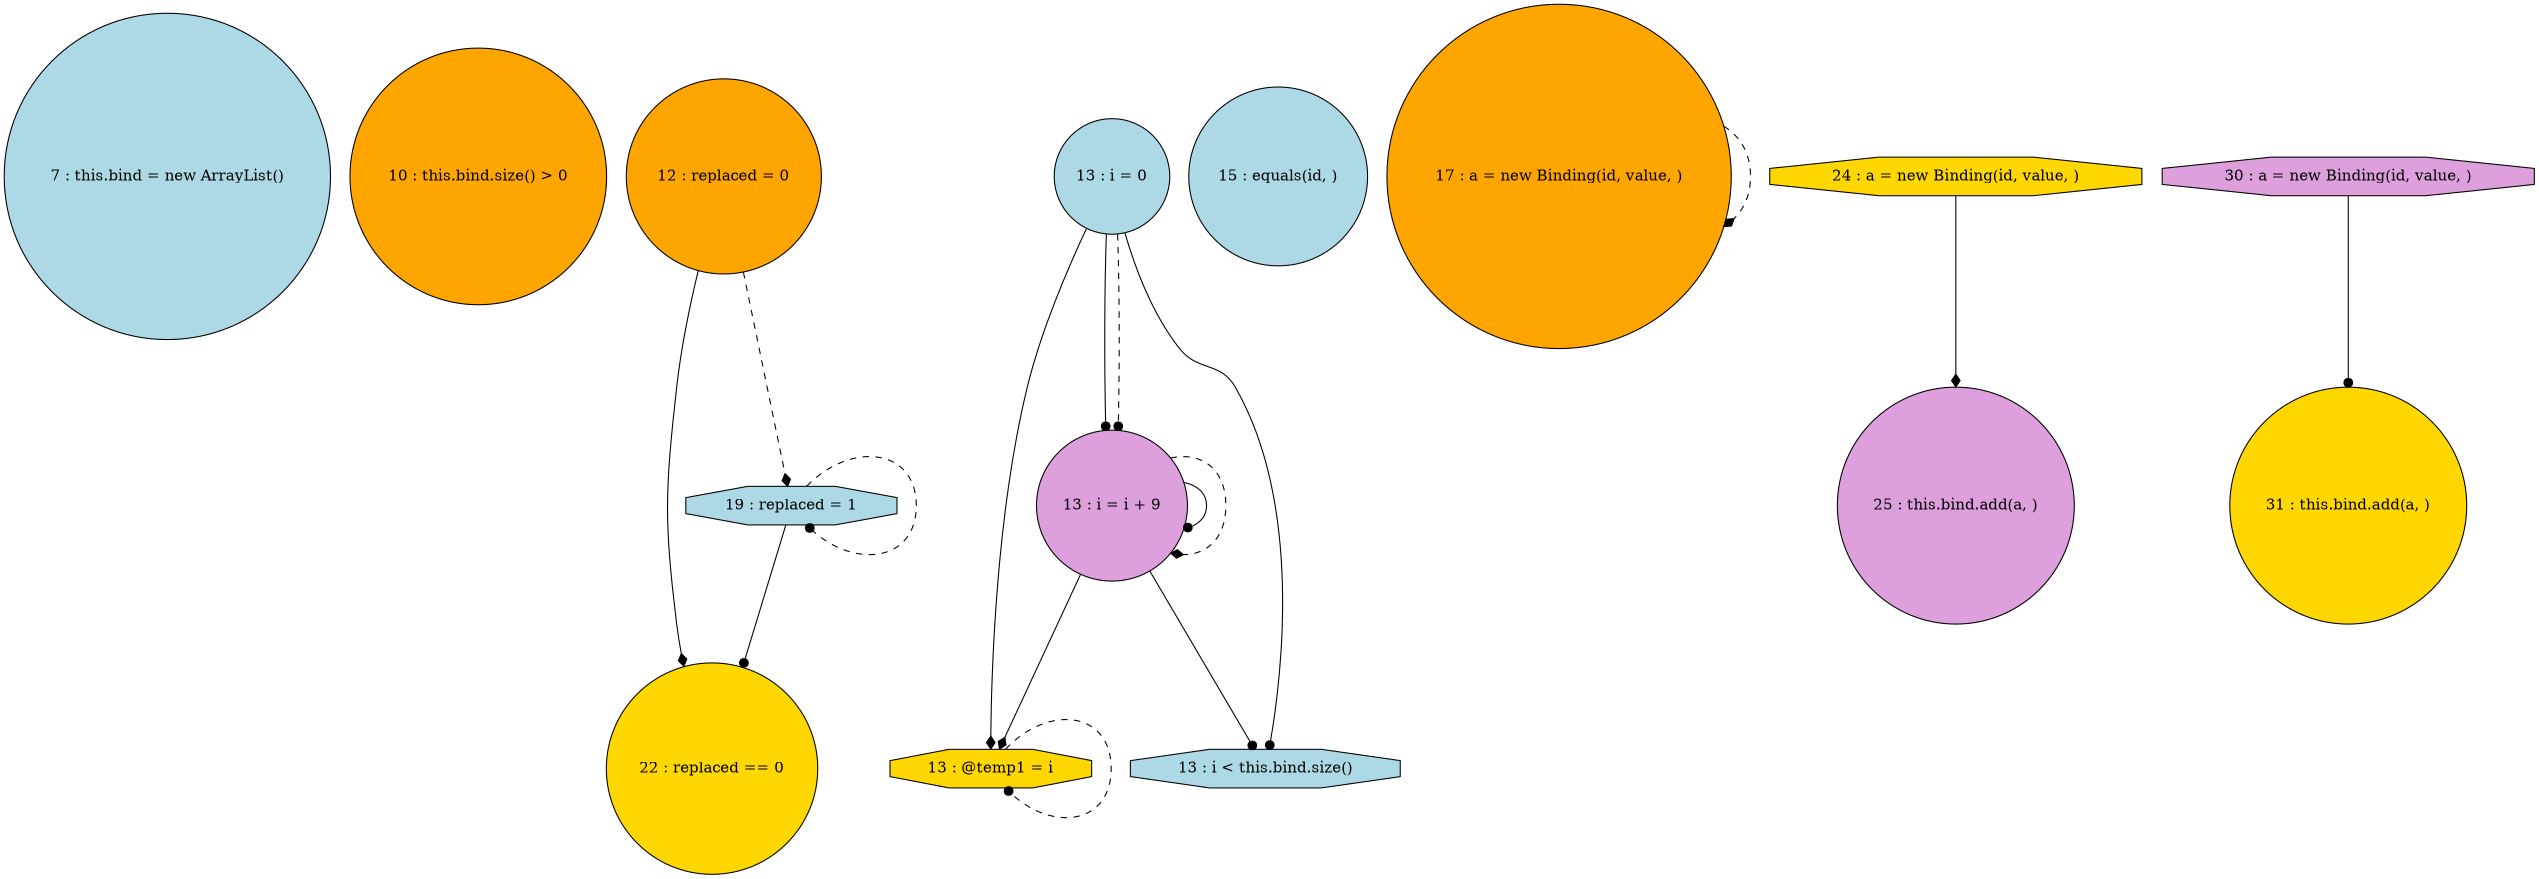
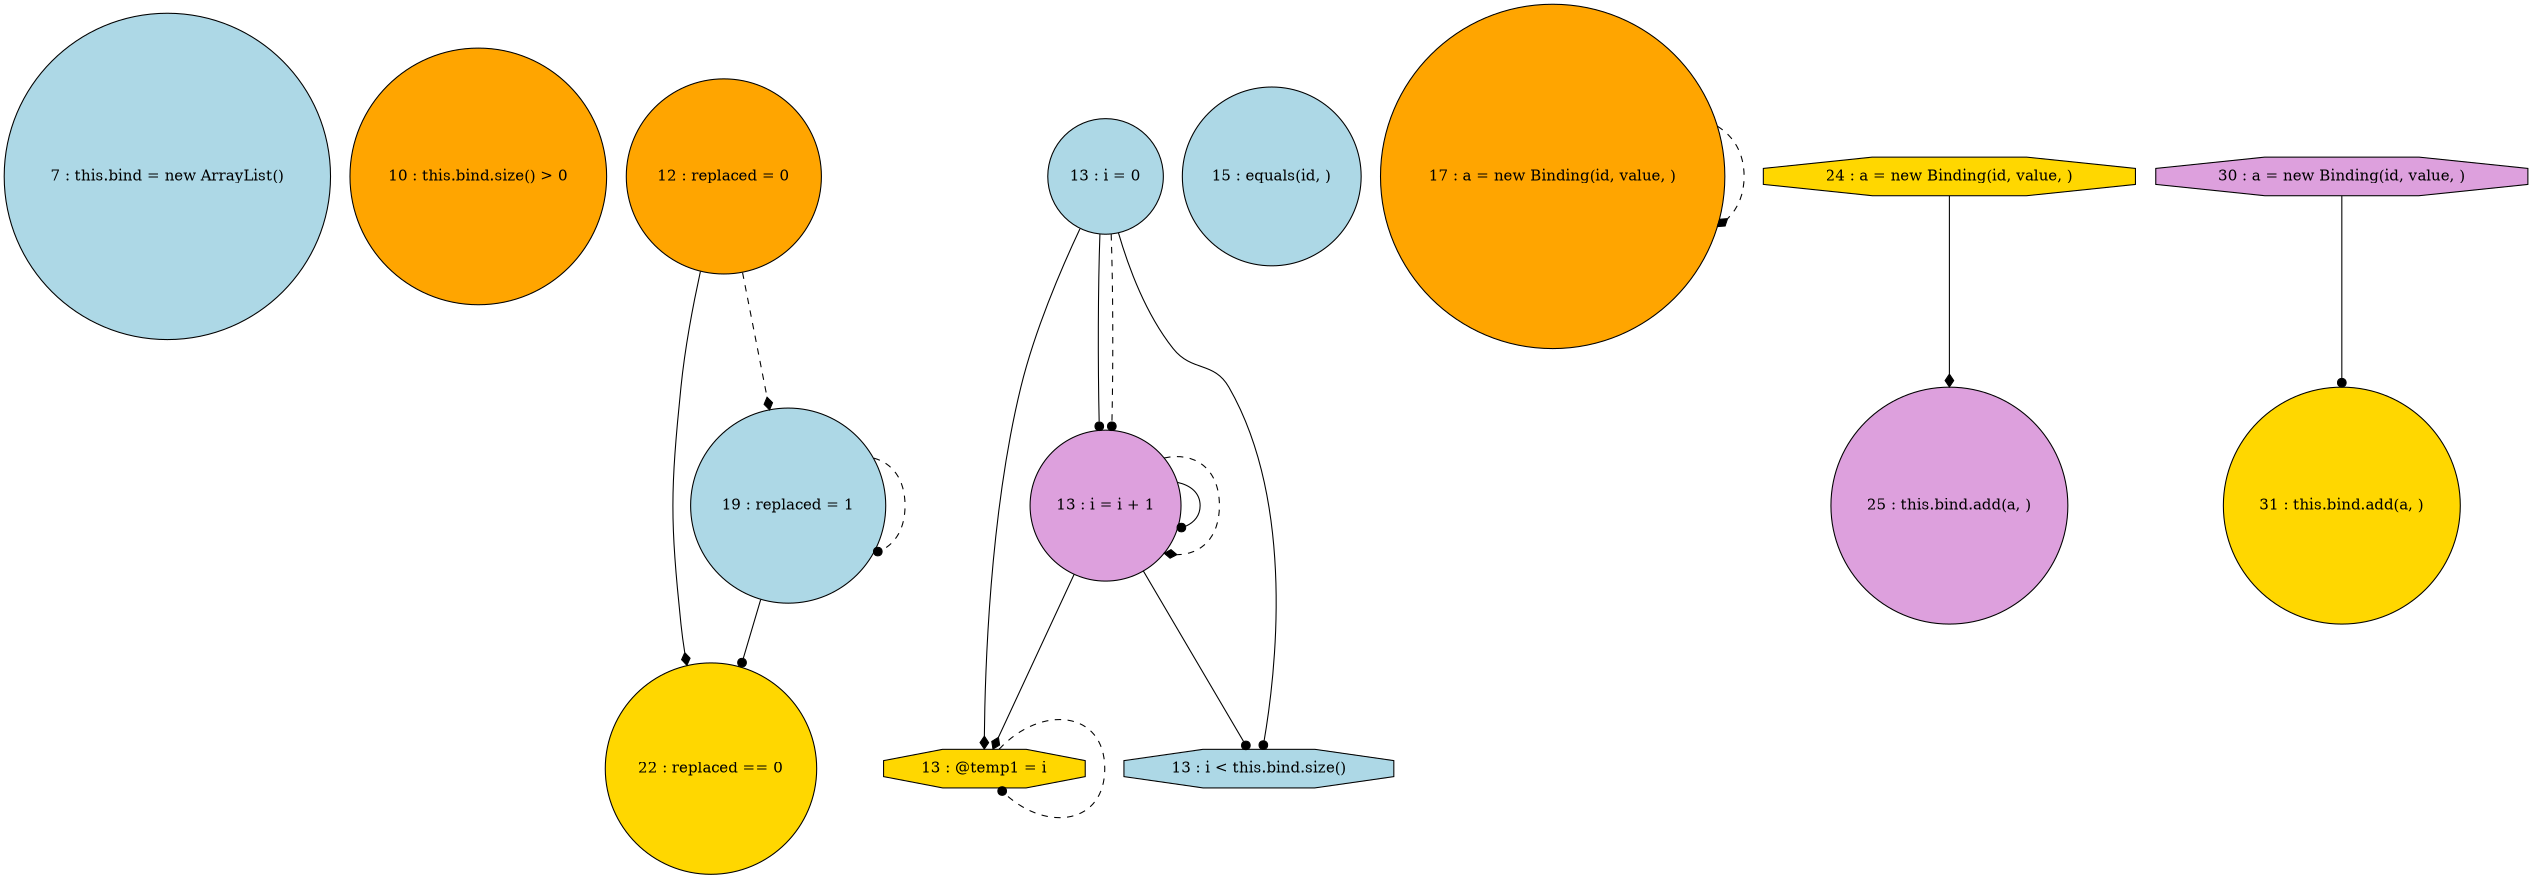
(791, 506) -> (788, 506)
(1112, 506) -> (1106, 506)
